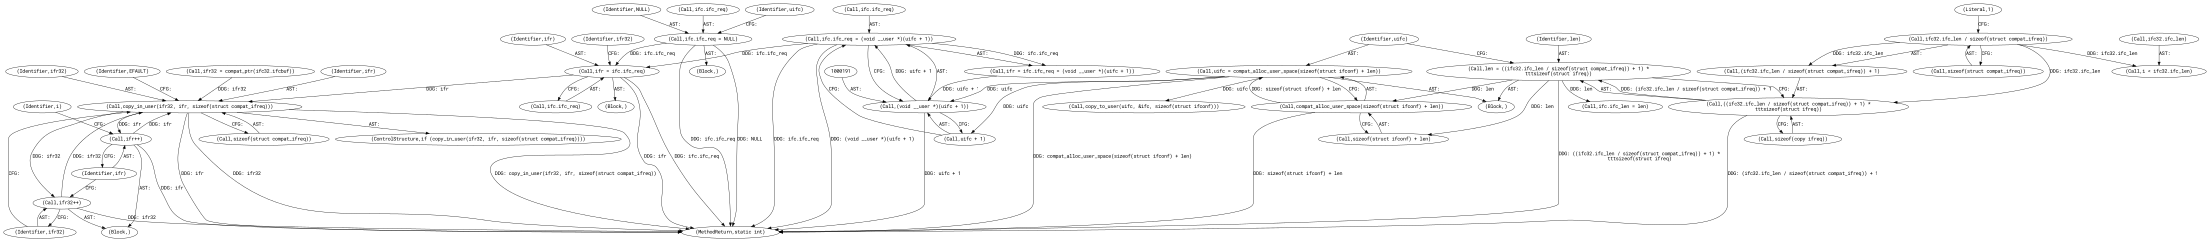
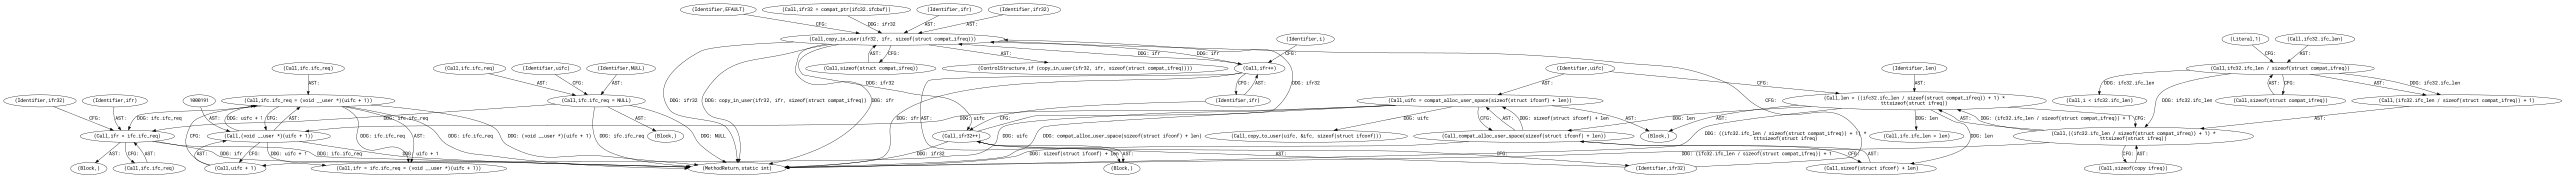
(2159, 54) -> (2299, 53)
(961, 81) -> (274, 158)
(413, 88) -> none
